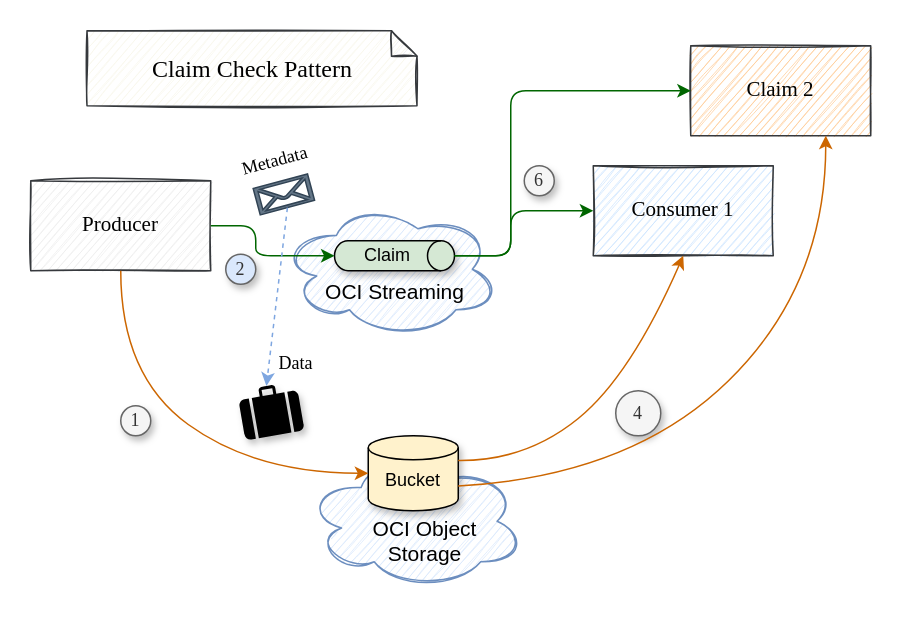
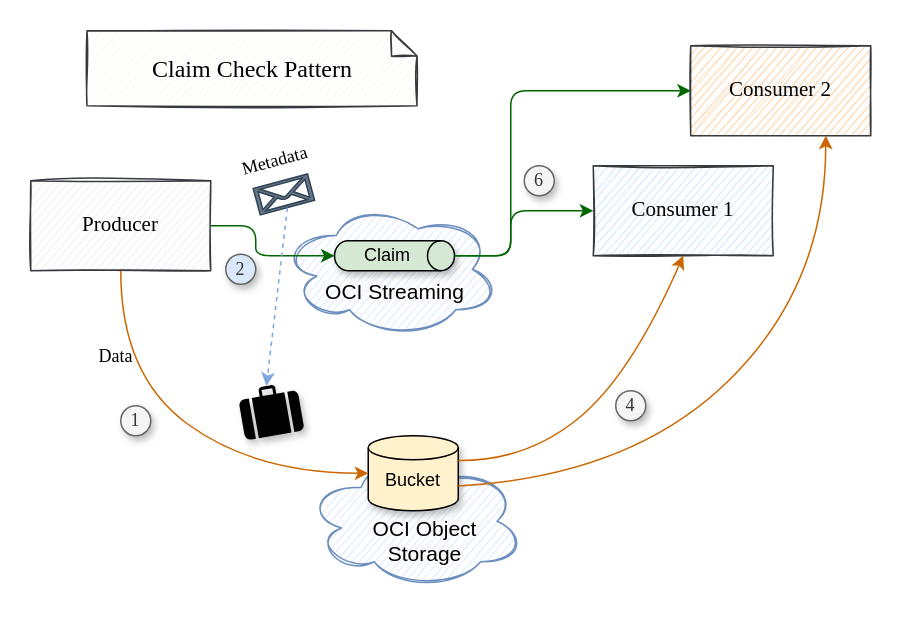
(781, 91) -> (781, 91)
(296, 364) -> (116, 356)
(638, 413) -> (631, 406)
